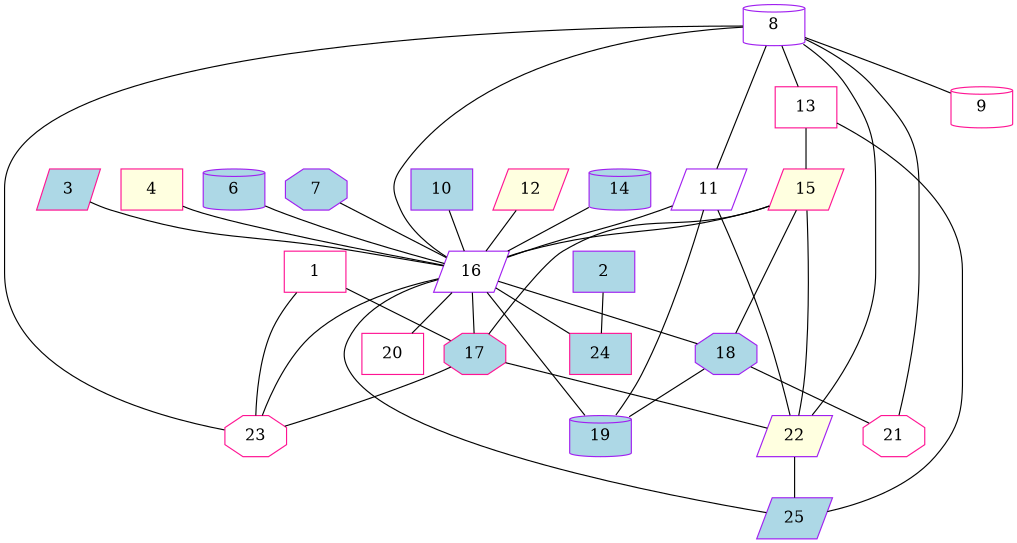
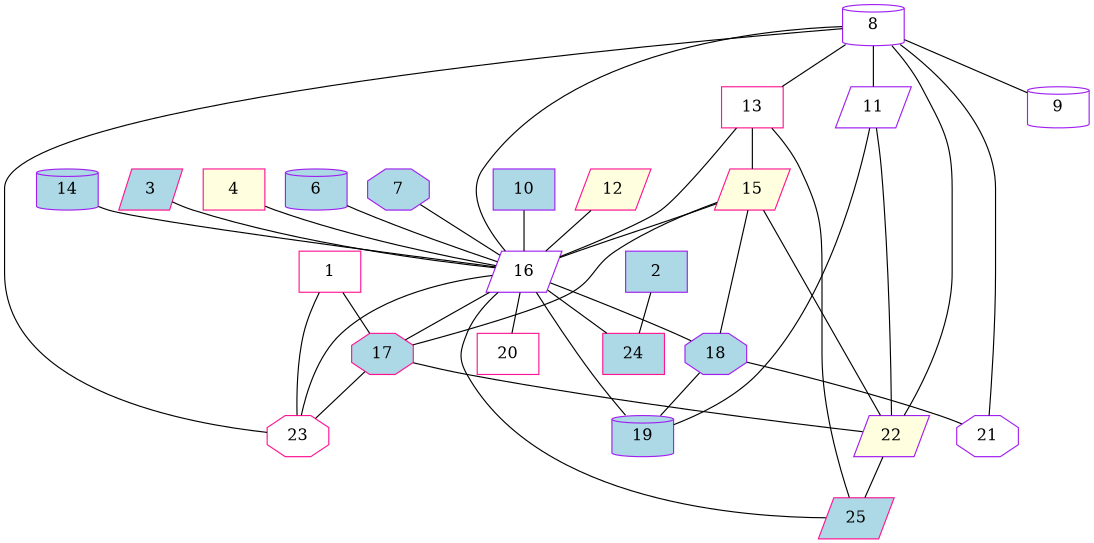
(982, 107) -> (1058, 107)
(590, 232) -> (661, 210)
(894, 436) -> (988, 436)
(795, 518) -> (856, 518)
